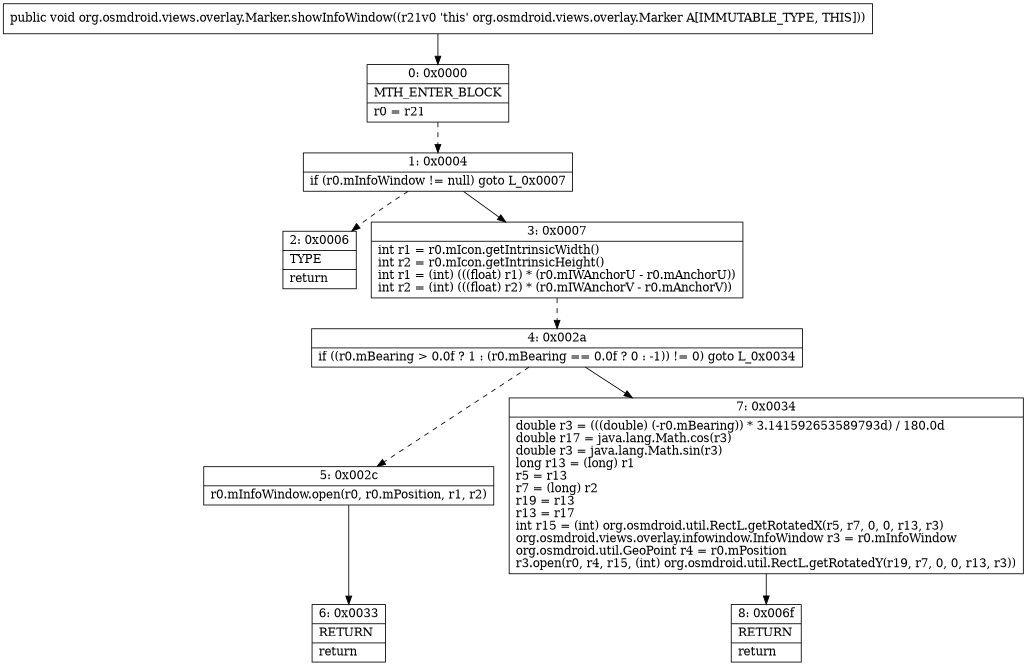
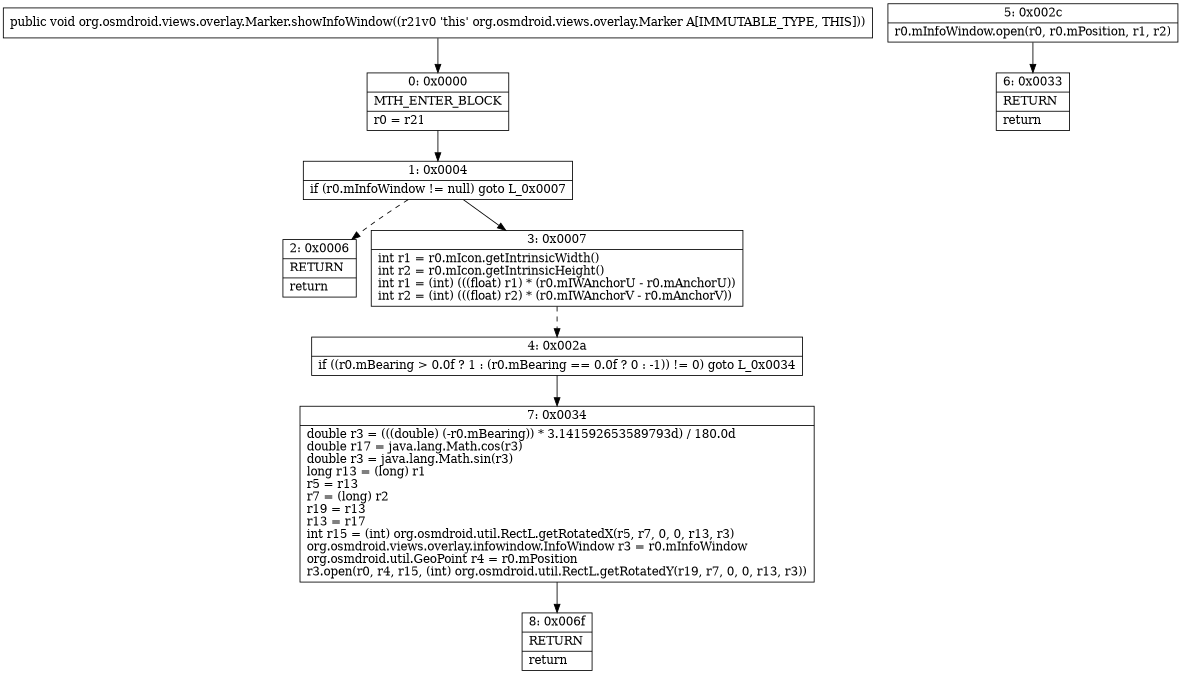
(438, 133) -> (438, 142)
(306, 260) -> (317, 268)
(457, 414) -> none
